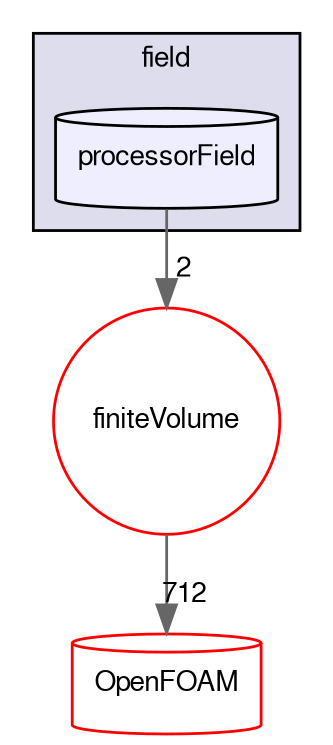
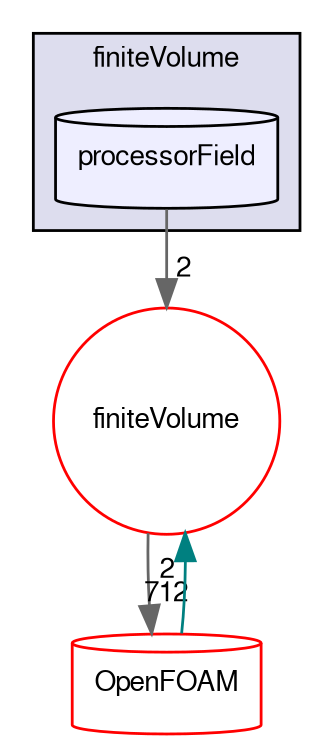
(167, 60) -> (167, 60)
none -> (184, 597)
